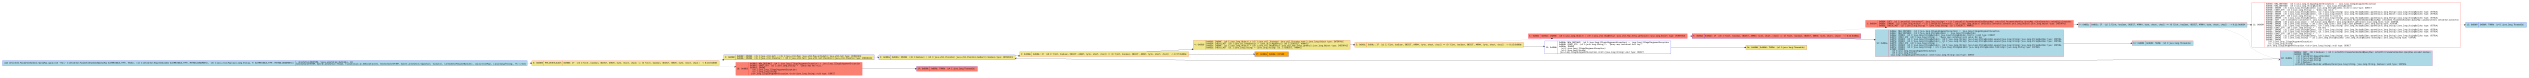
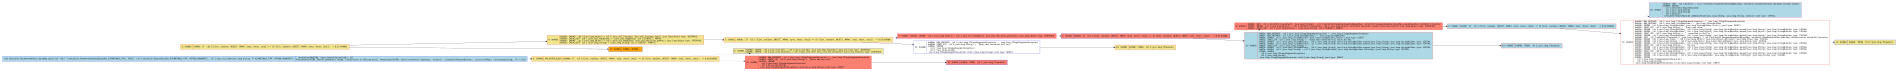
(2496, 25) -> (1865, 42)
(947, 57) -> none
